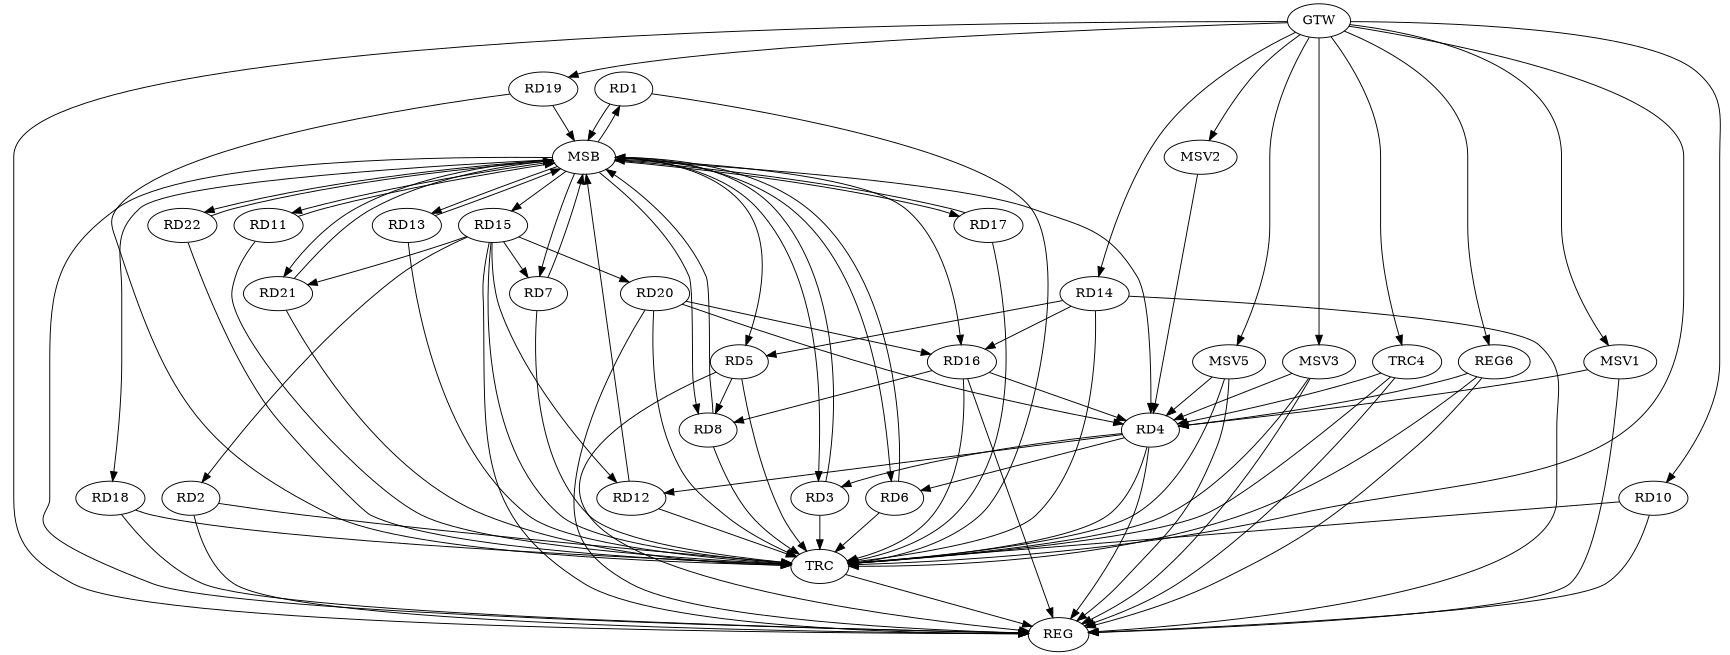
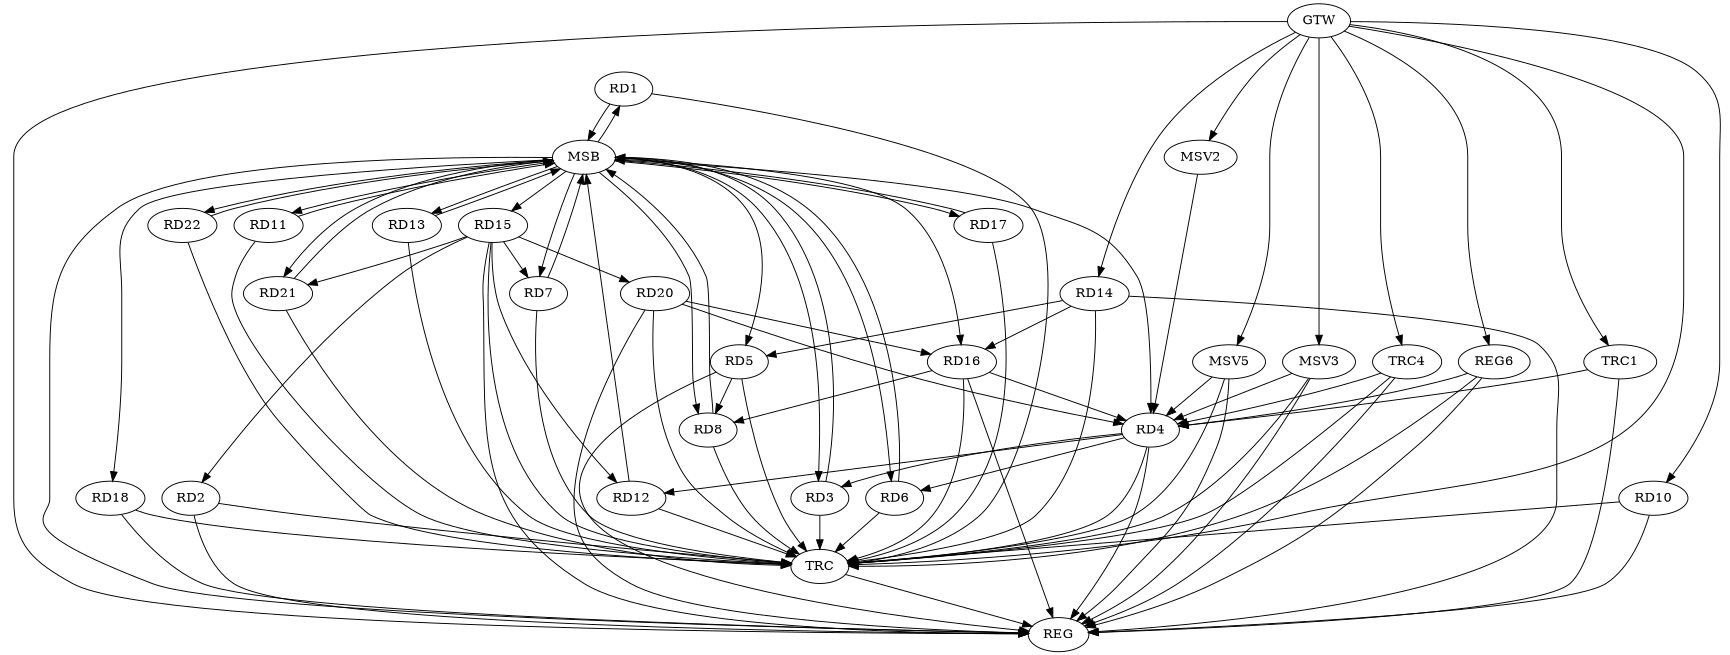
(543, 89) -> none
(1620, 362) -> (1620, 362)
